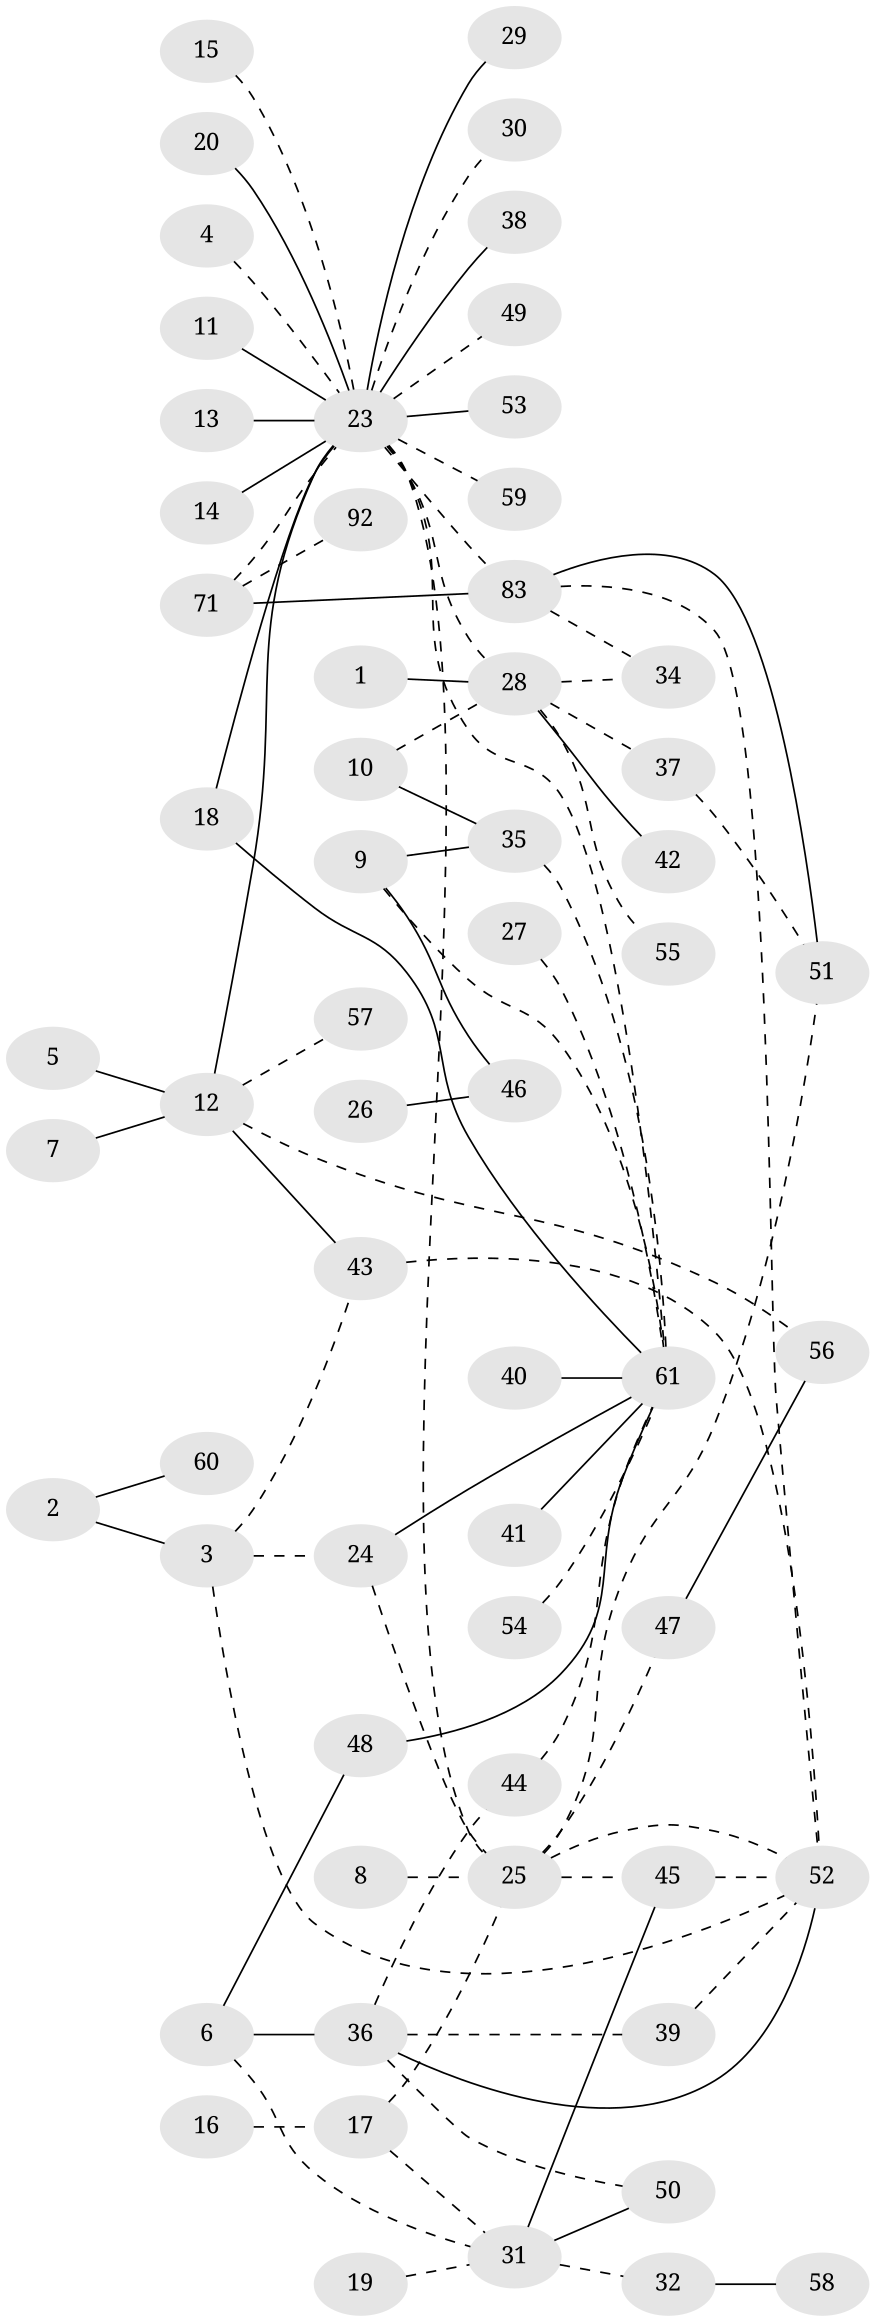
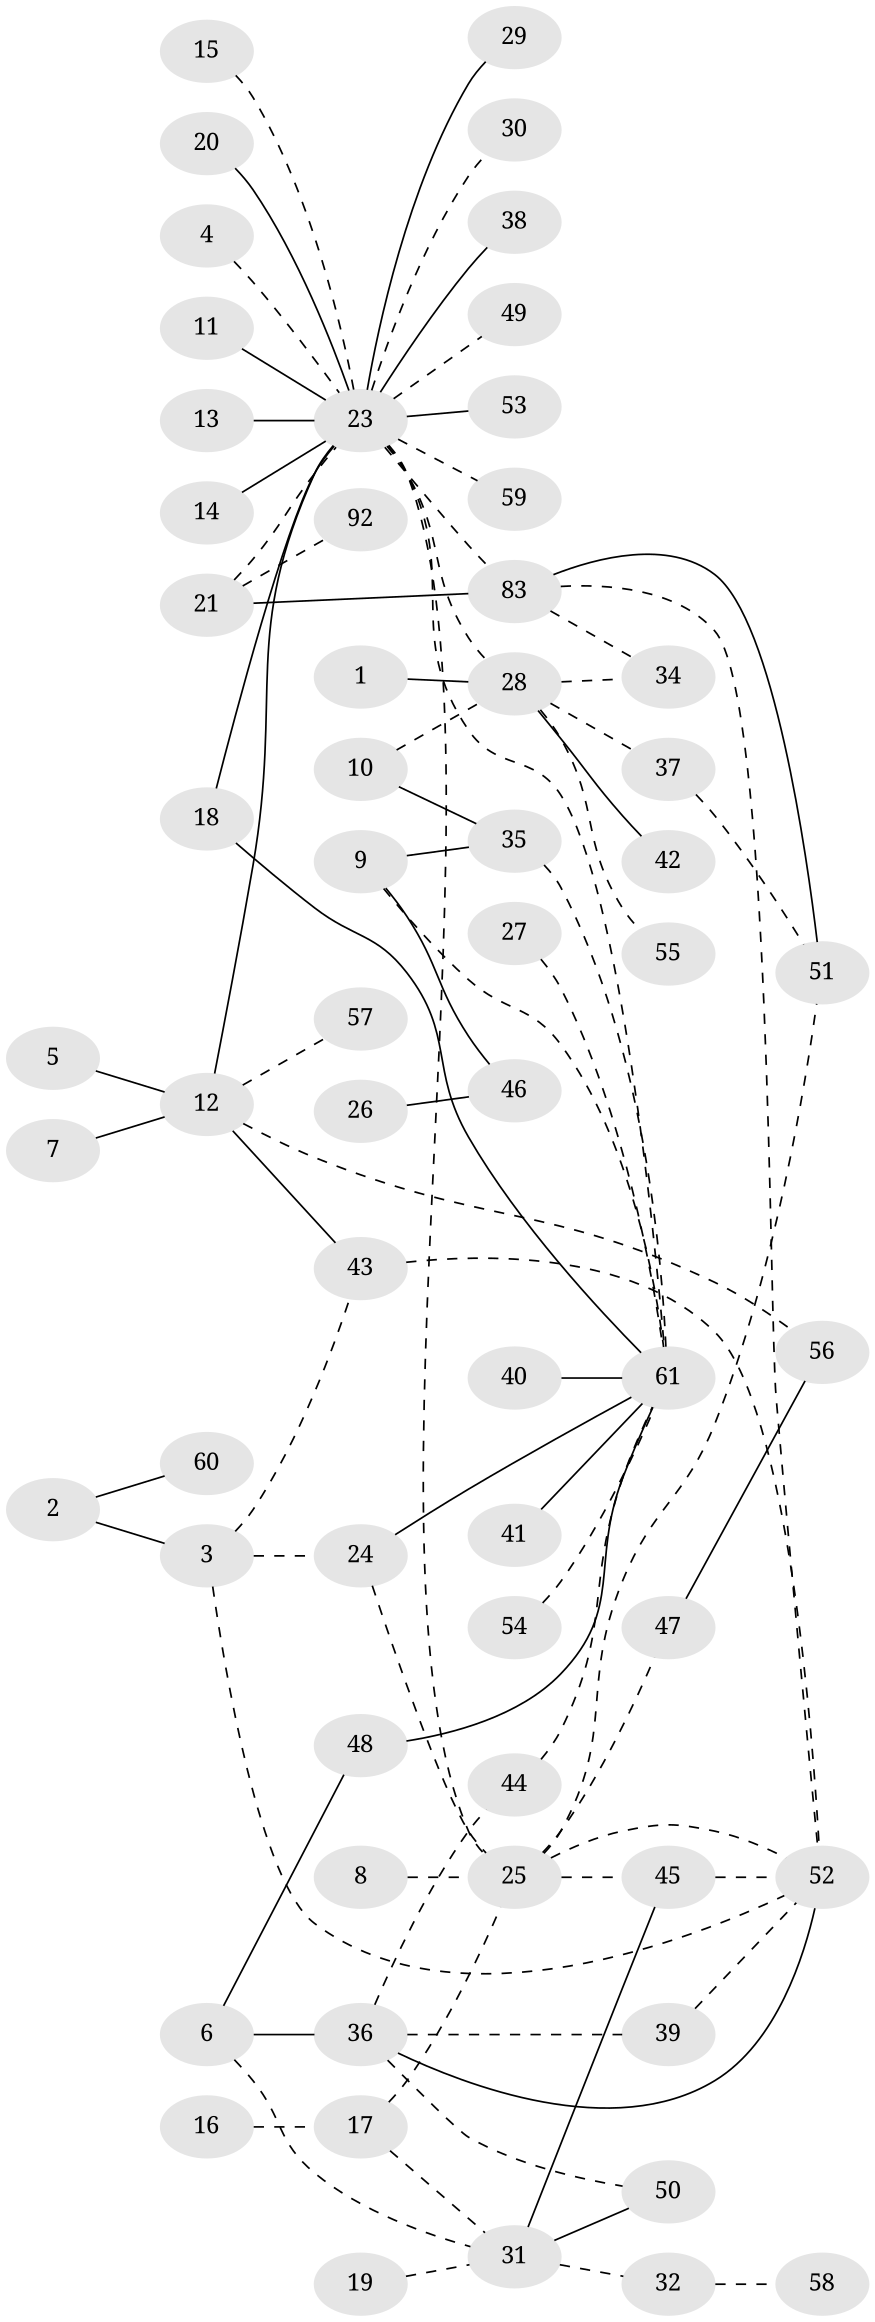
(207, 605) -> (207, 605)
(746, 2284) -> (746, 2284)
